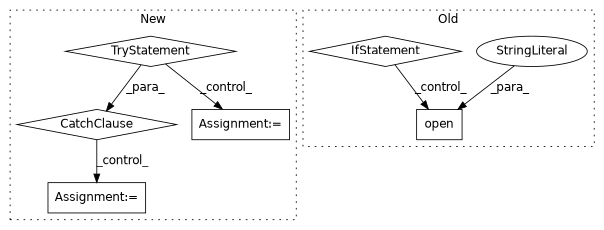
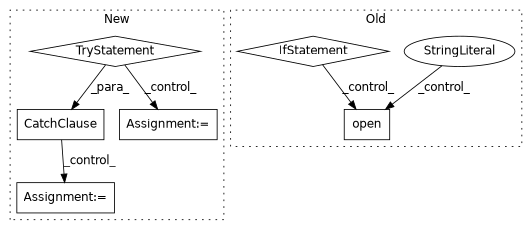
(510, 88) -> (444, 88)
(97, 125) -> (61, 125)
